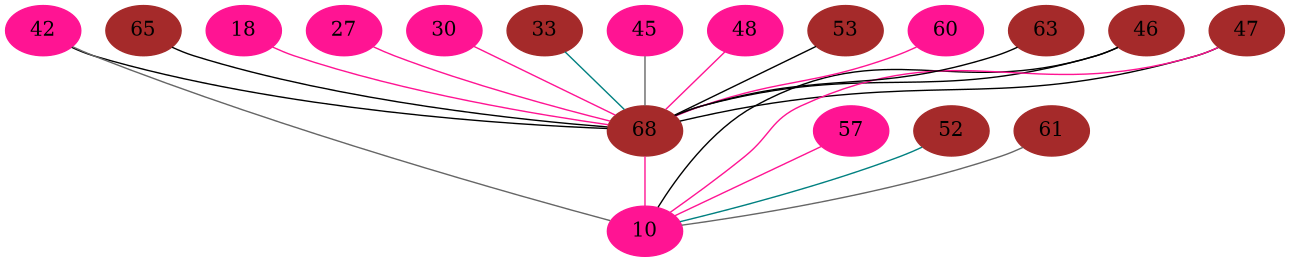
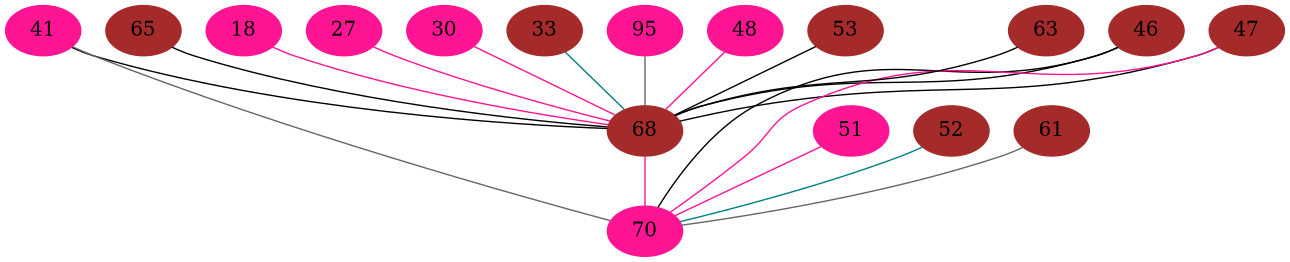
(43, 31) -> (43, 31)
(645, 31) -> (645, 31)
(946, 31) -> none
(851, 131) -> (851, 131)
(645, 231) -> (645, 231)
